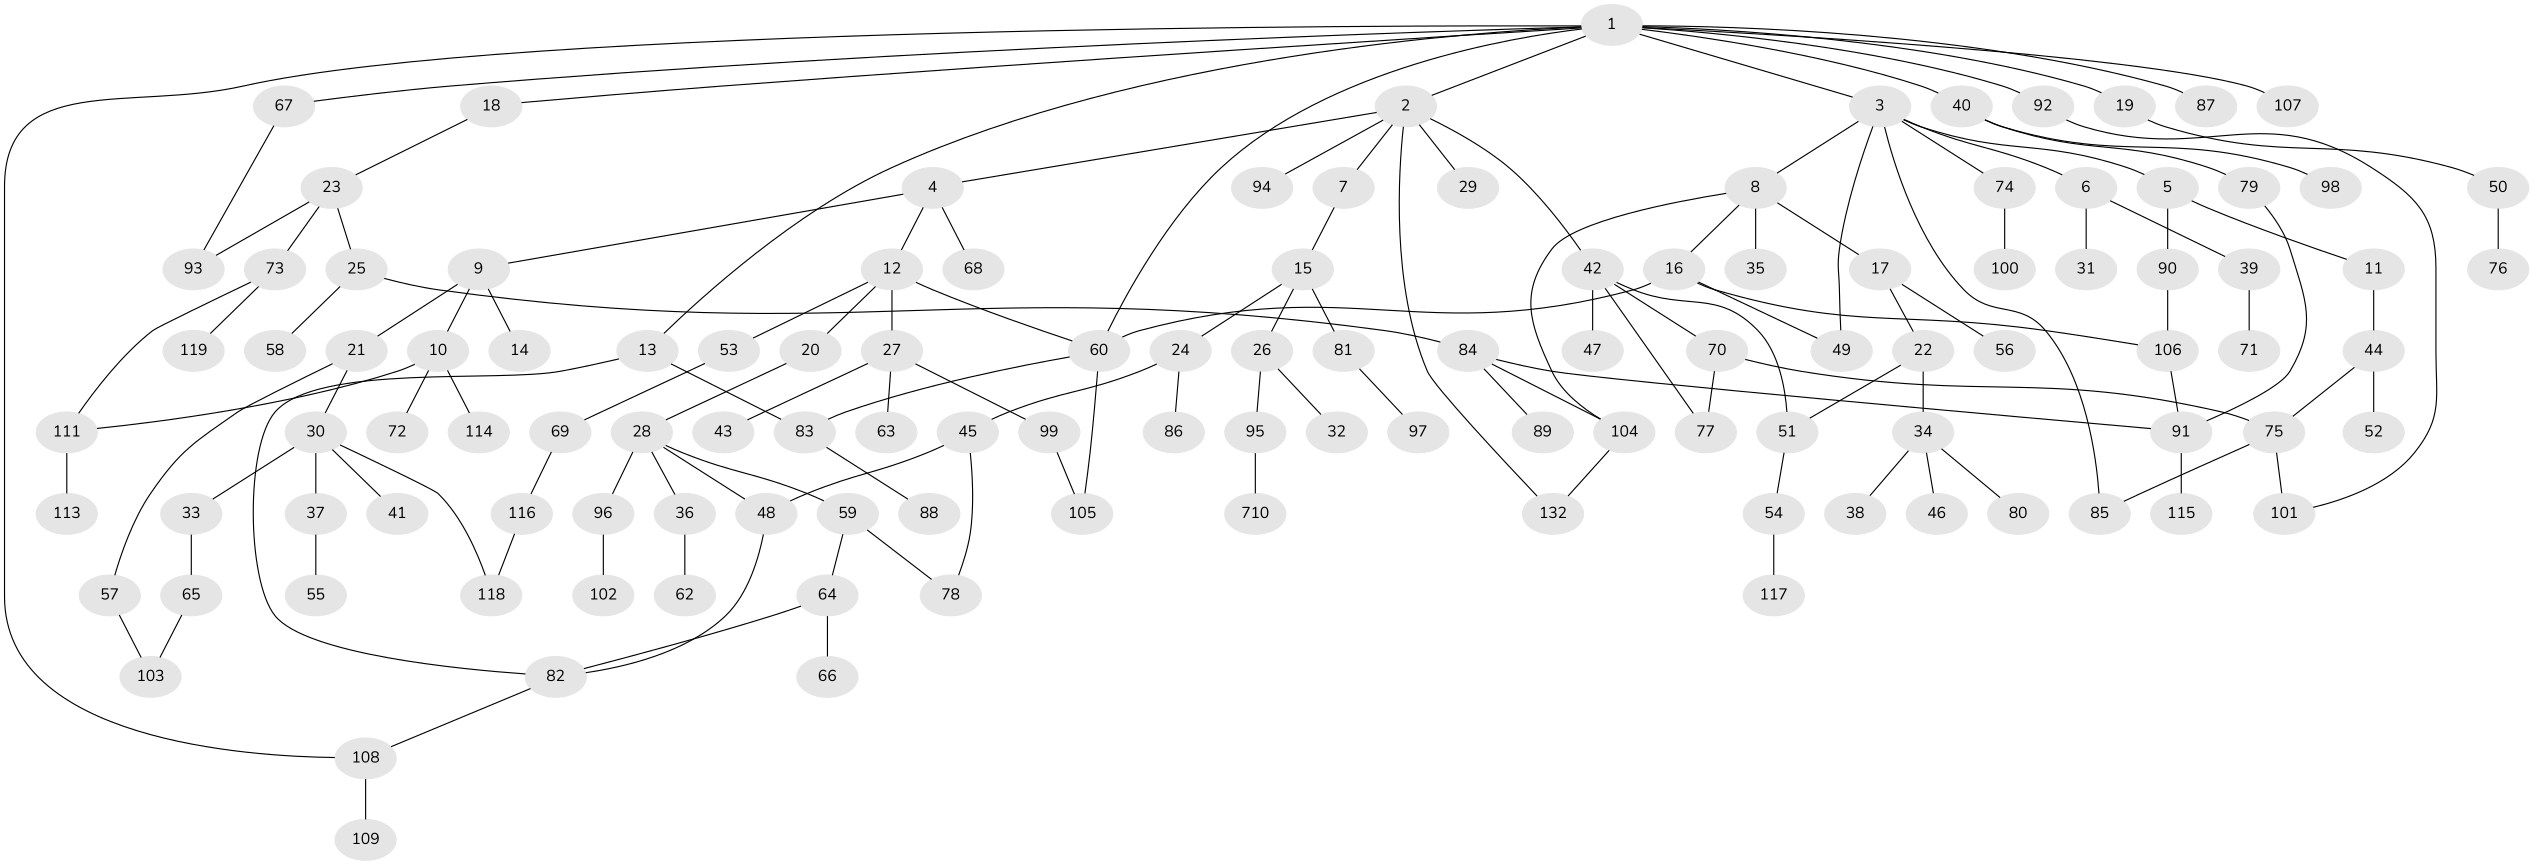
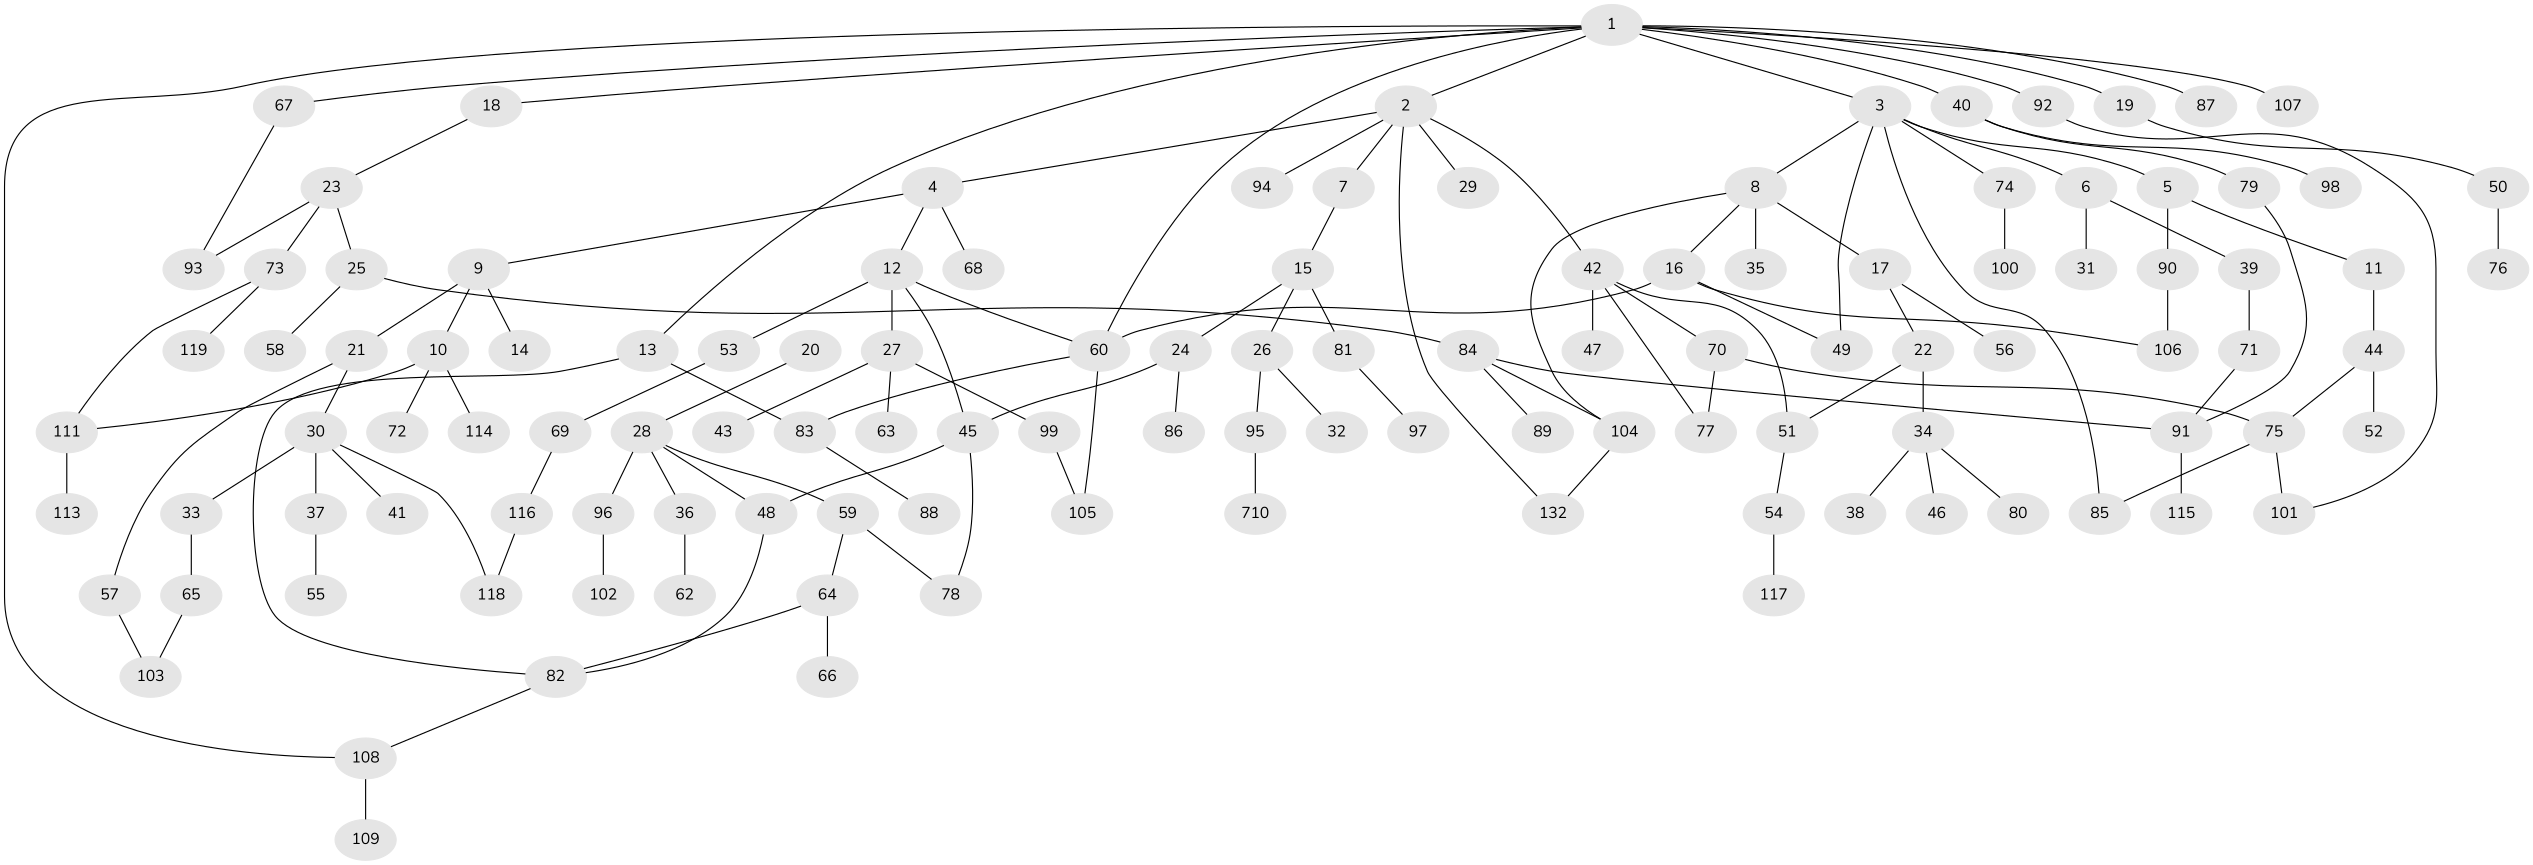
(857, 304) -> (940, 347)
(2174, 391) -> (2215, 392)
